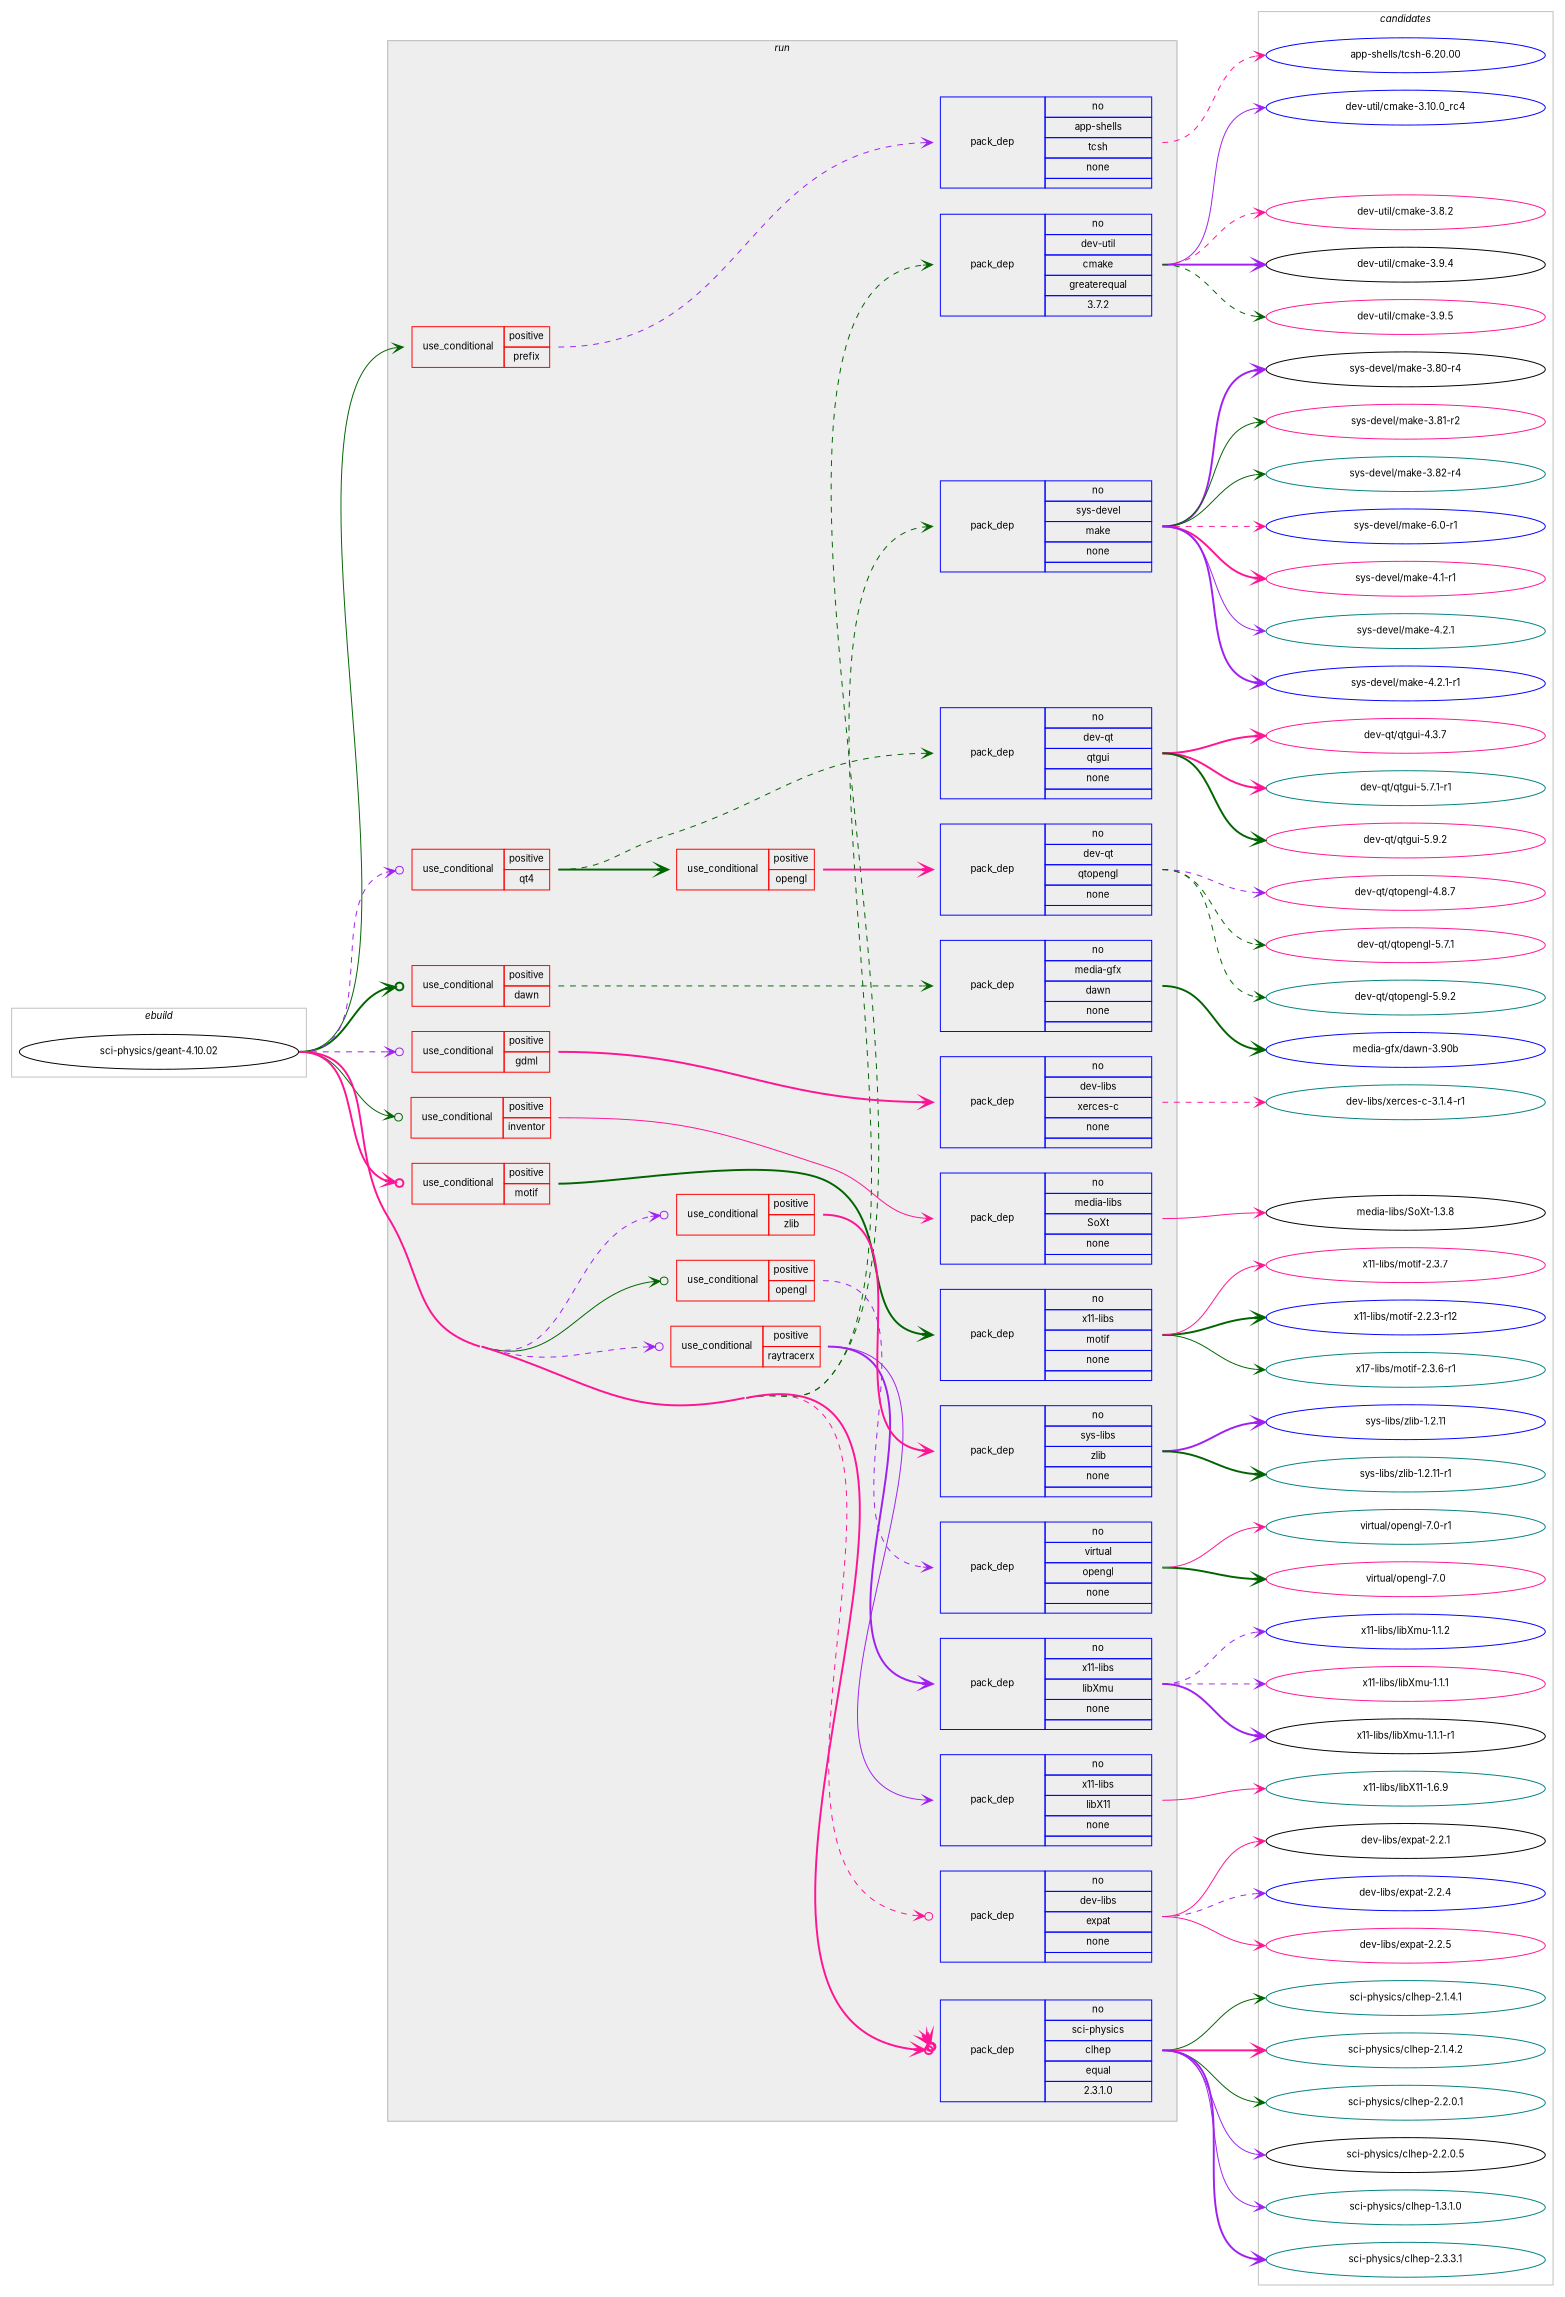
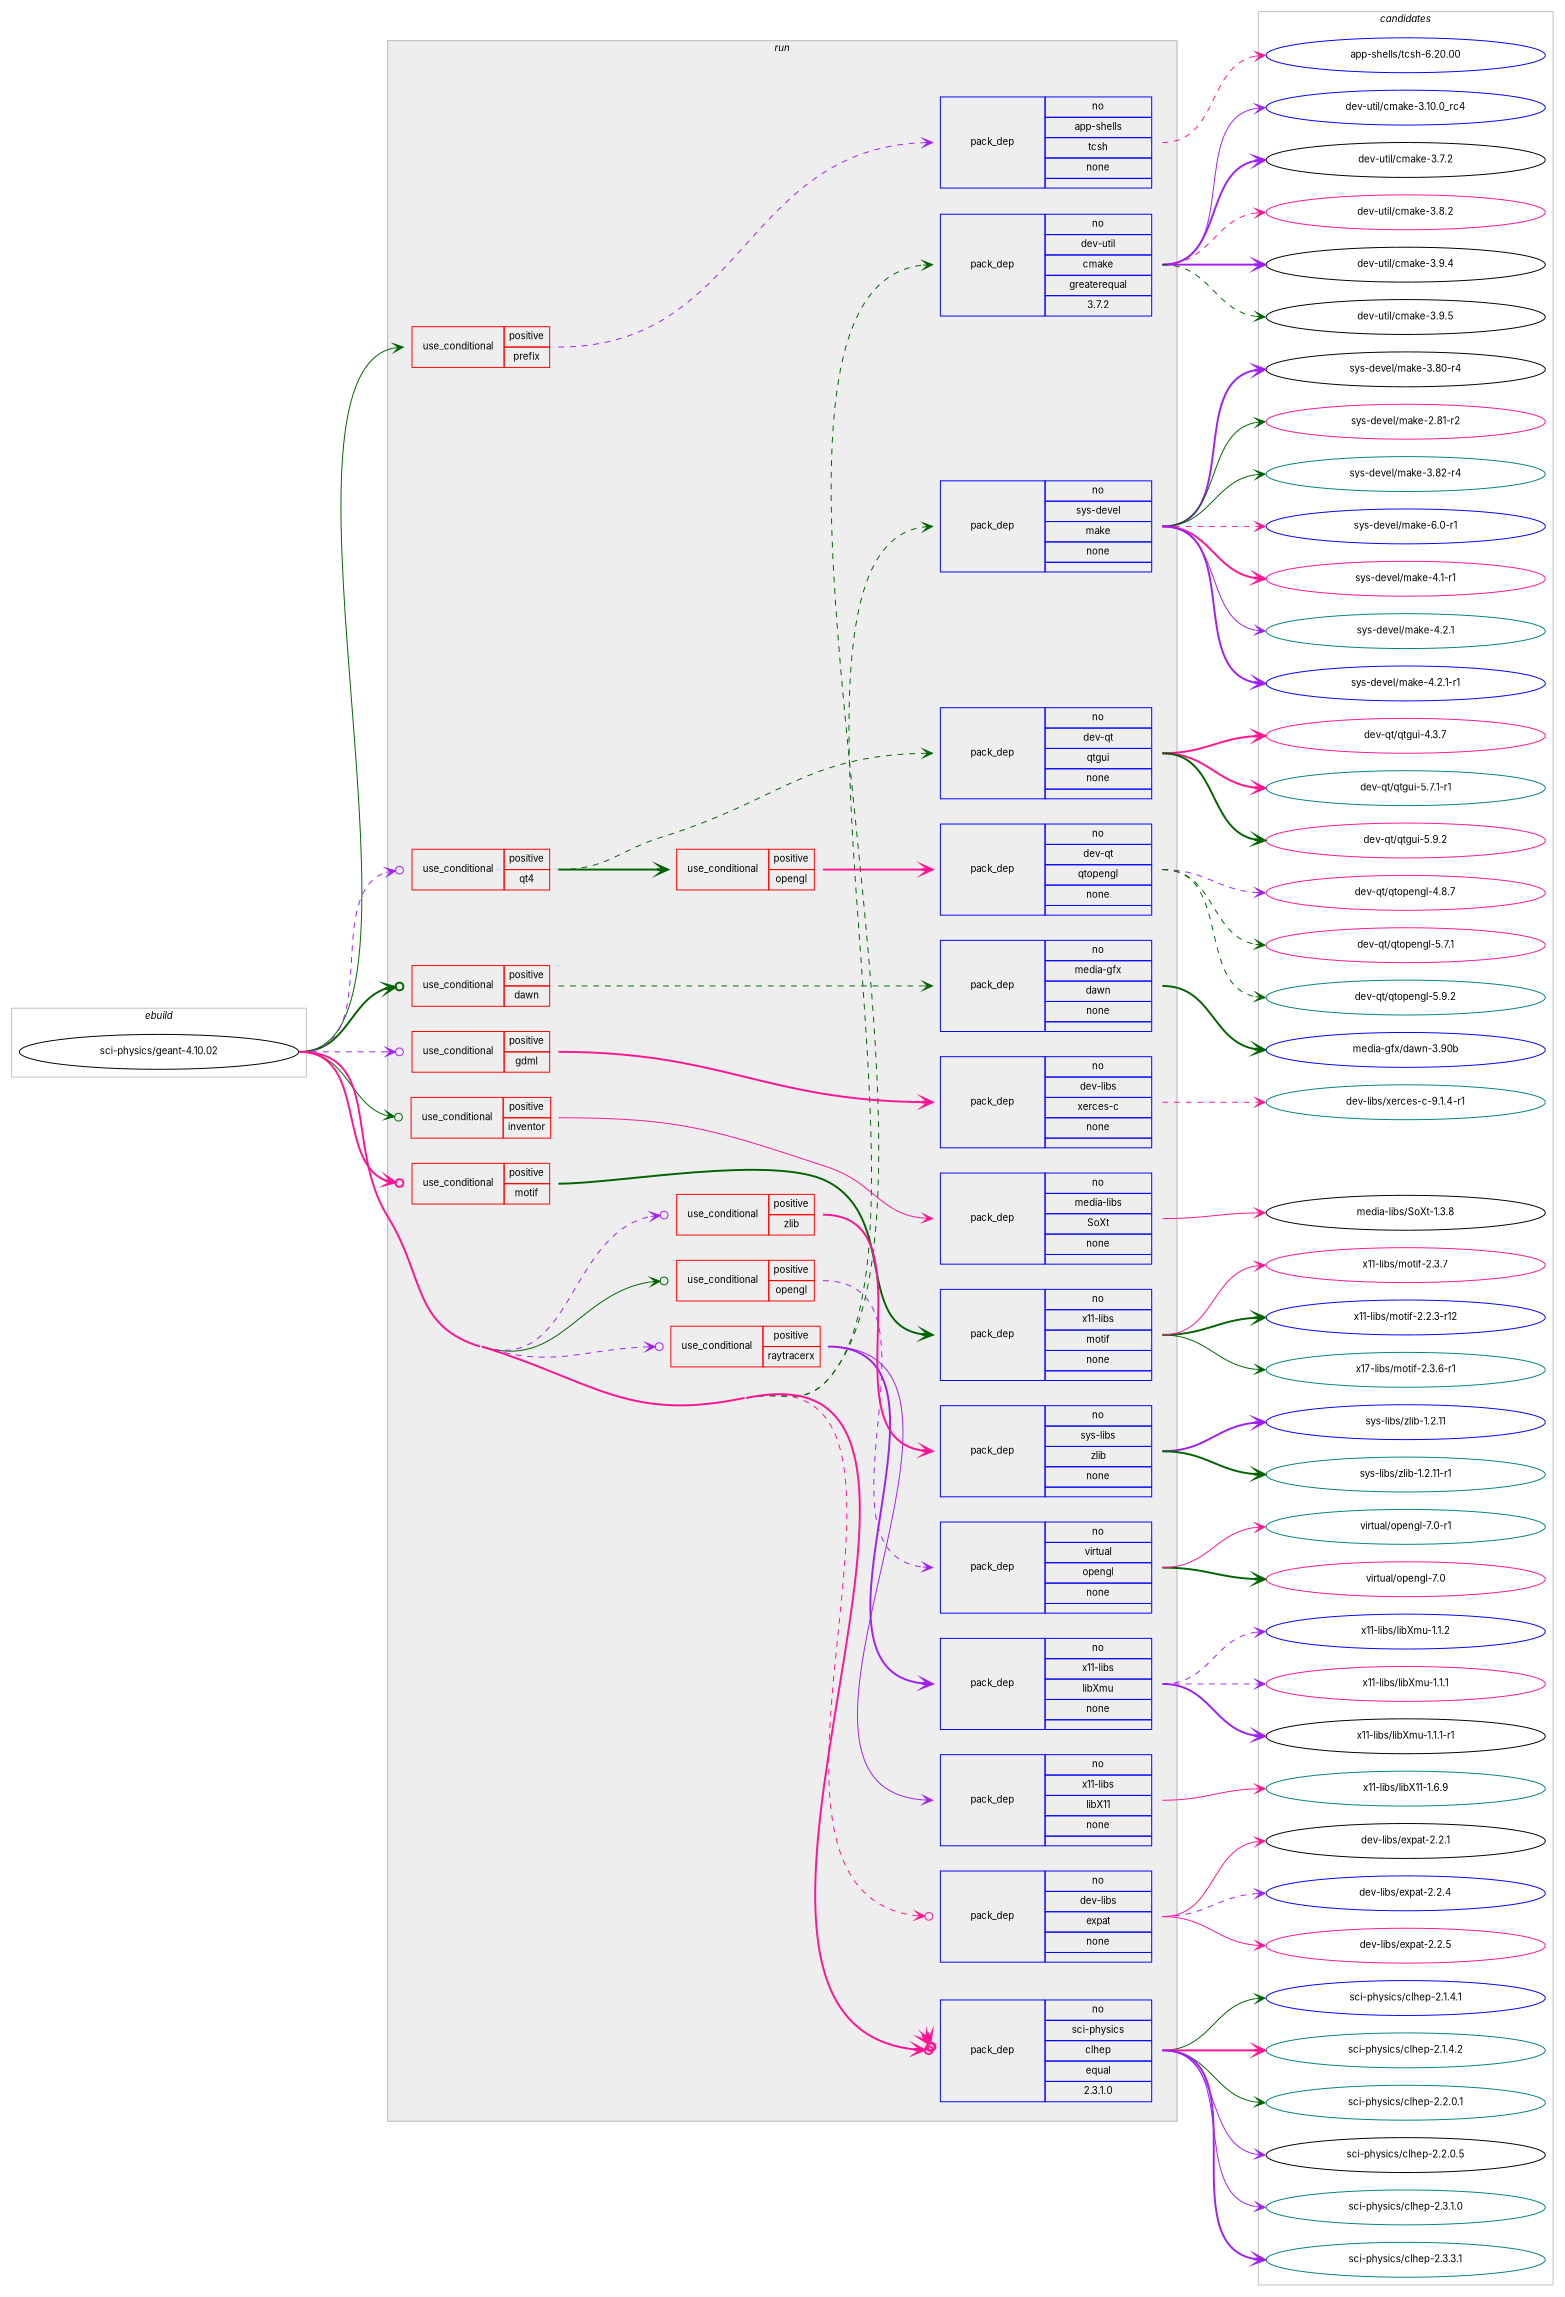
none -> (1406, 160)
(1406, 317) -> (1406, 317)
(1406, 422) -> (1406, 422)
(1406, 1102) -> (1406, 1102)
(1406, 1998) -> (1406, 1998)
(1406, 2207) -> (1406, 2207)
